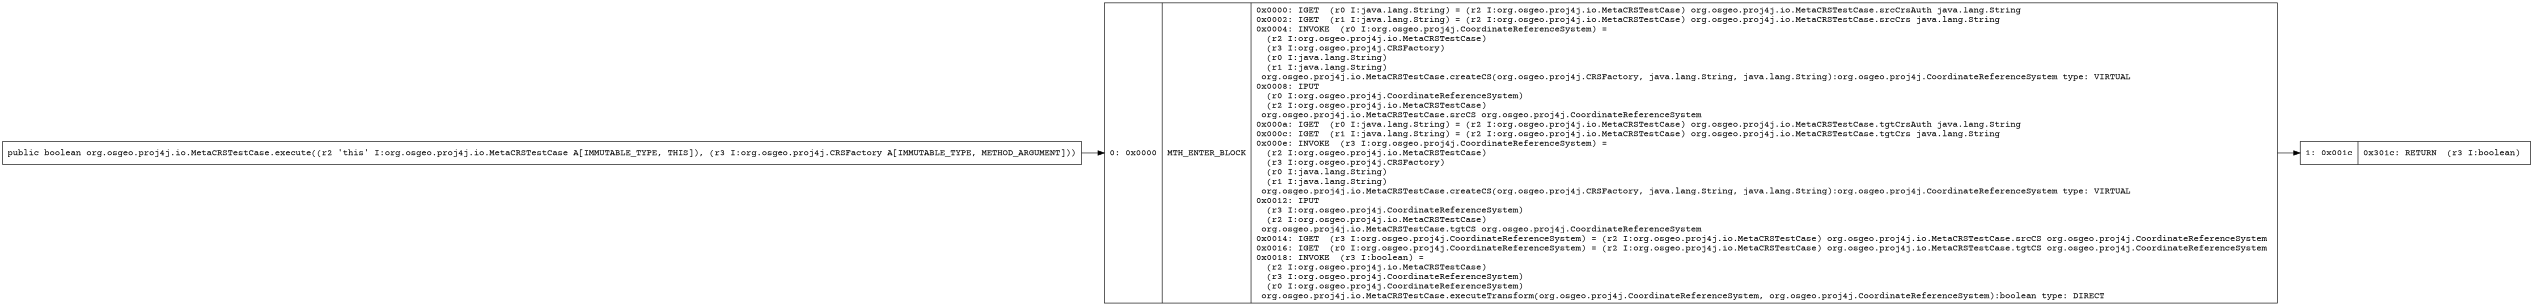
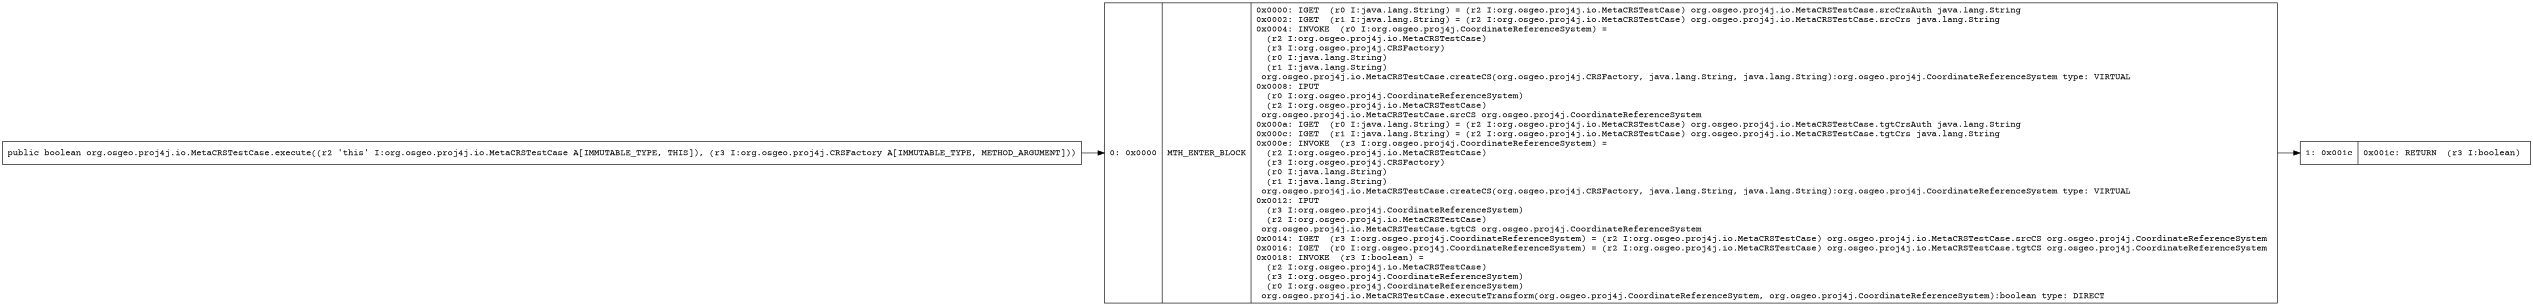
(2444, 153) -> (2444, 153)
